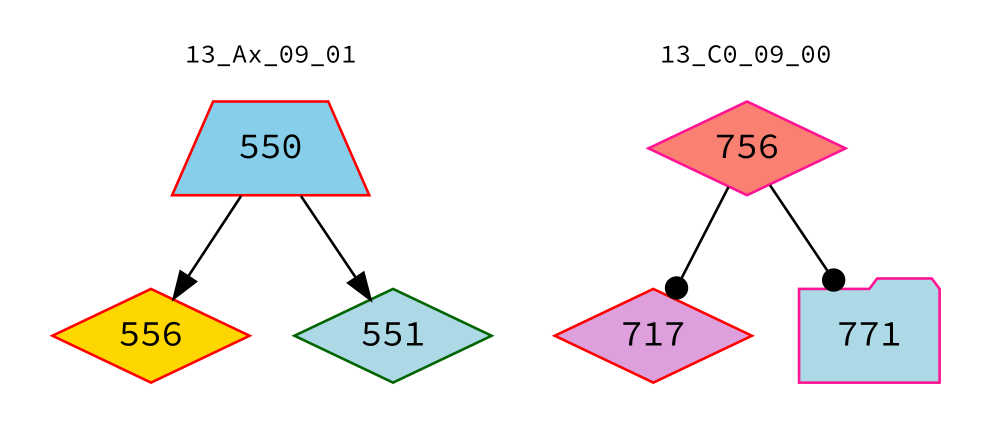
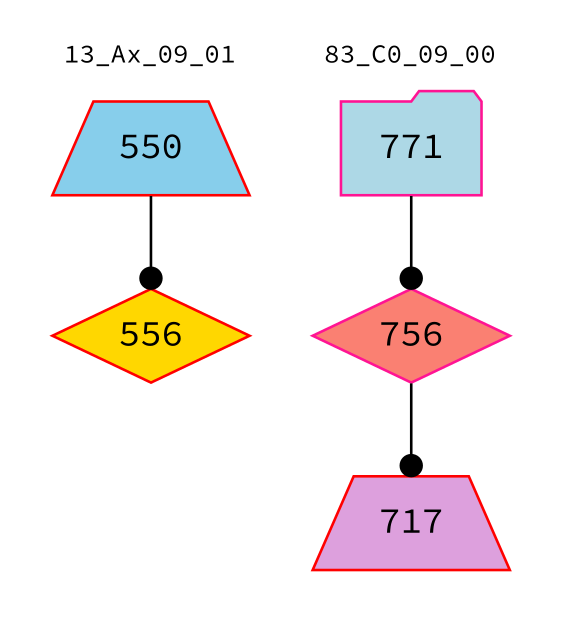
(747, 56) -> (411, 56)
(799, 228) -> (411, 232)
(215, 236) -> (151, 232)
(393, 336) -> none
(653, 336) -> (411, 523)
